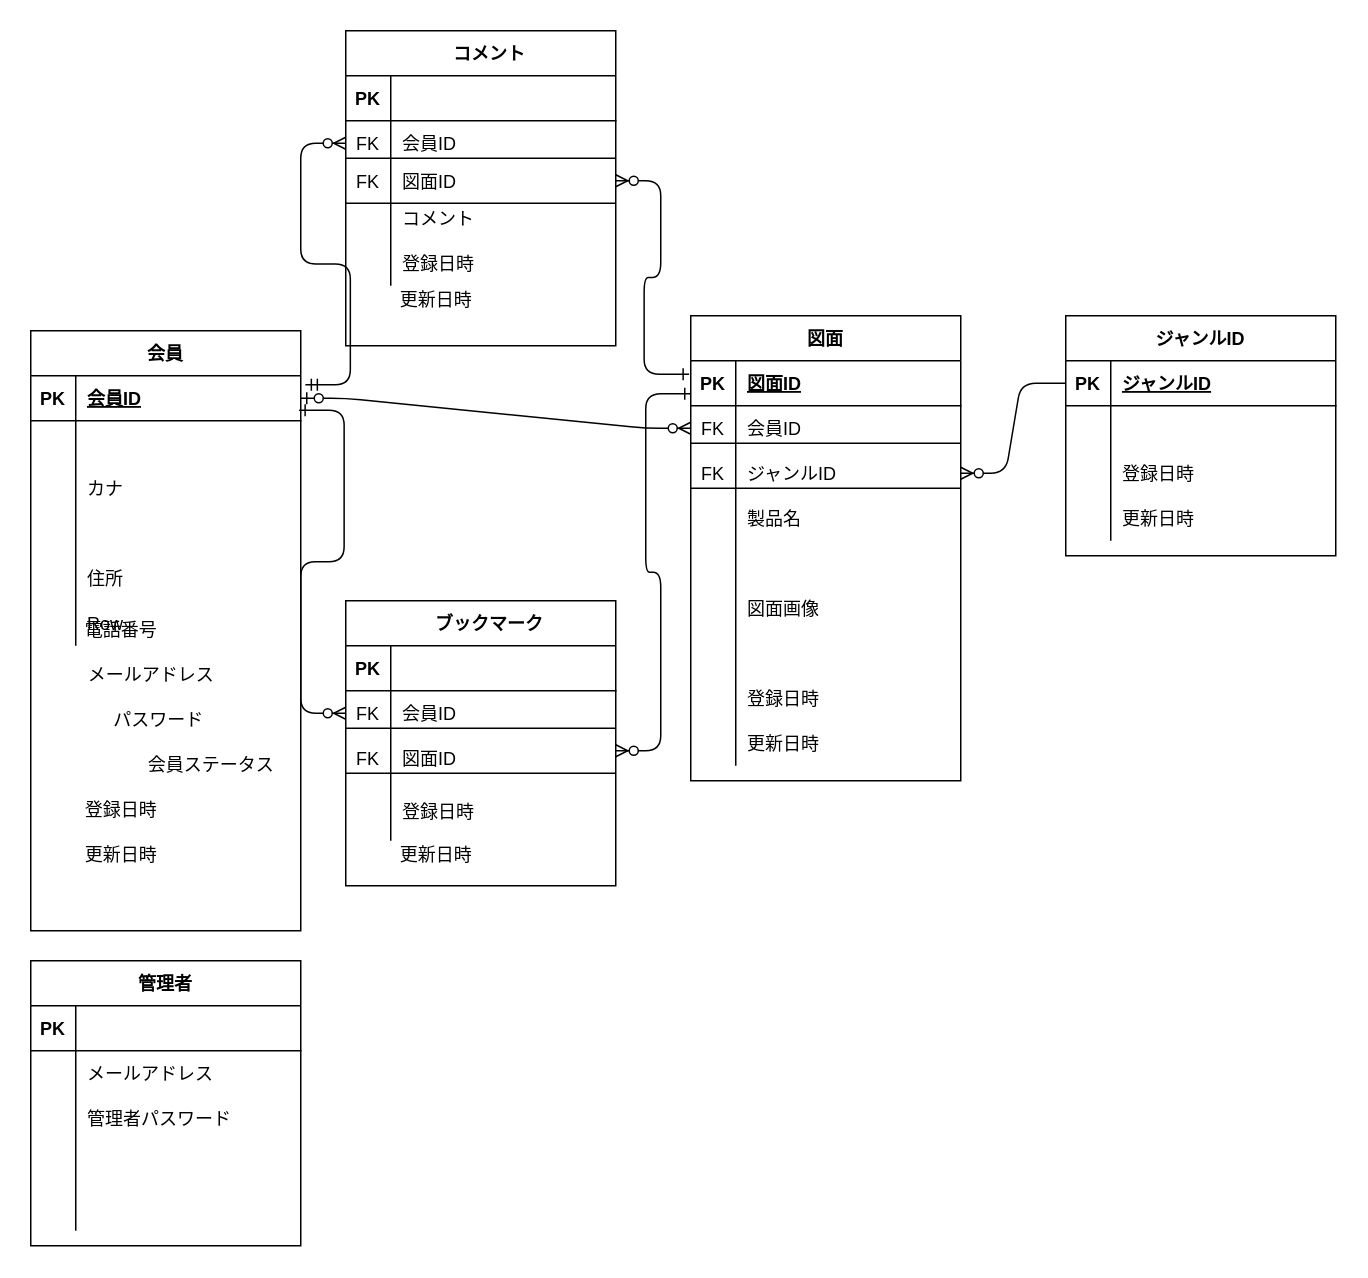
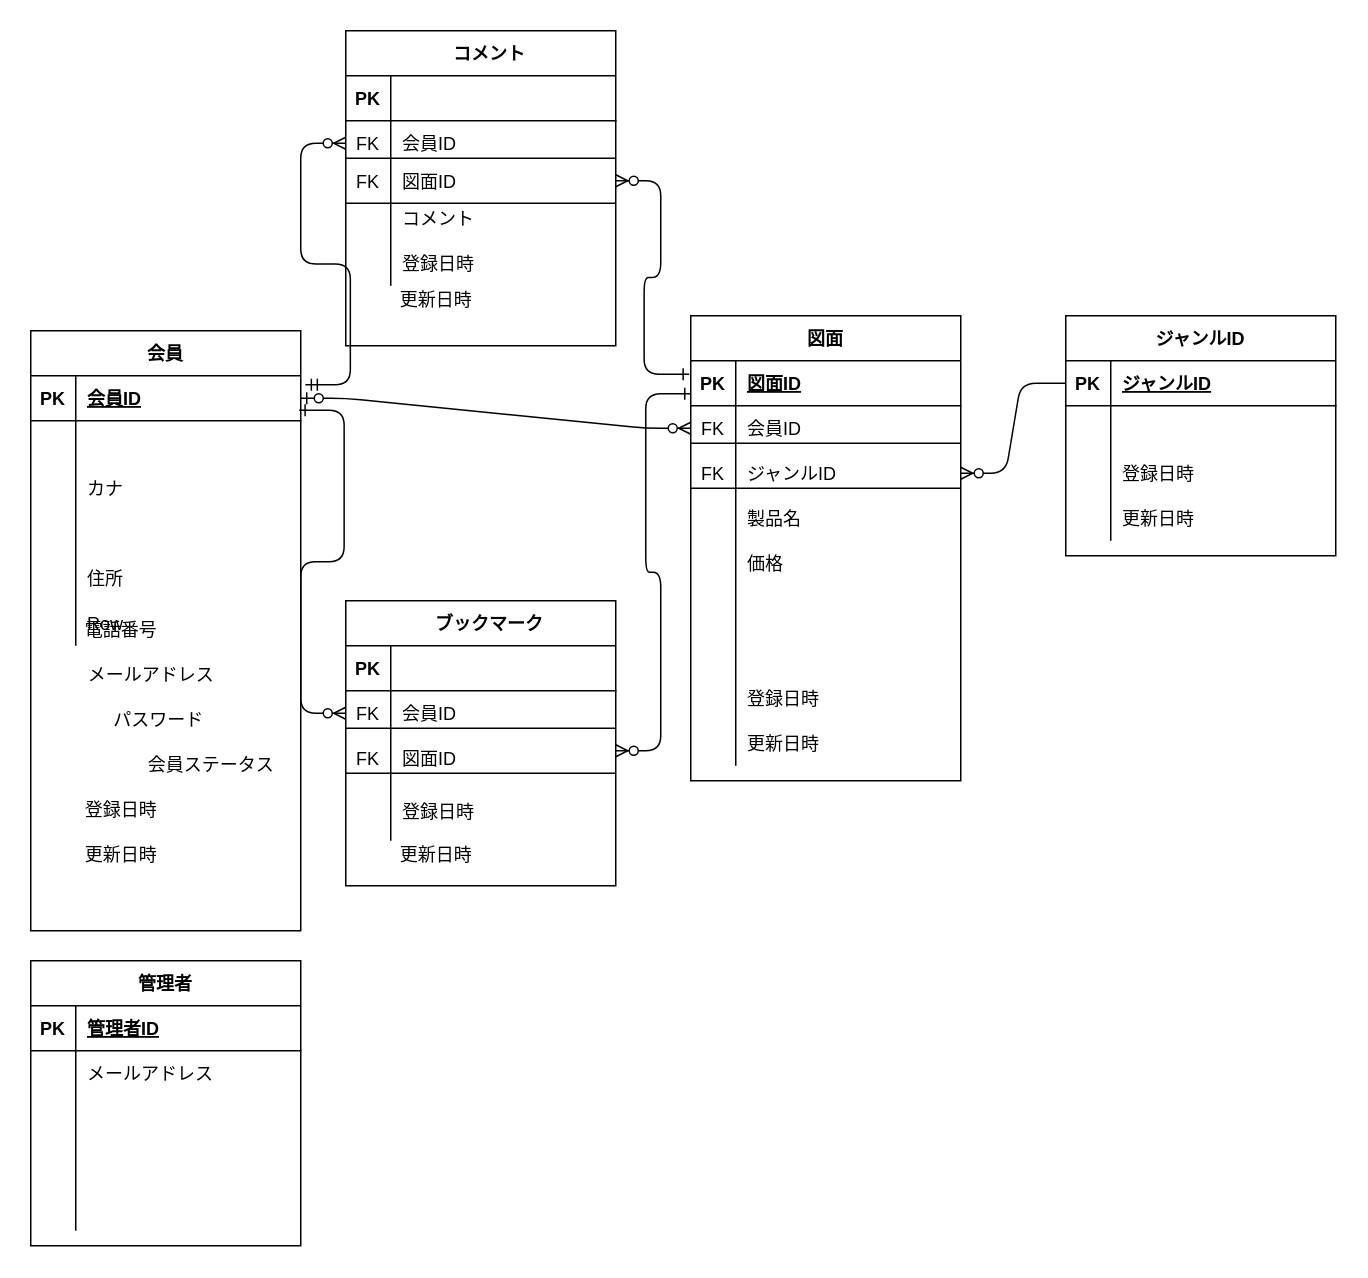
none -> (848, 563)
(848, 608) -> none
none -> (188, 1028)
(188, 1118) -> none
